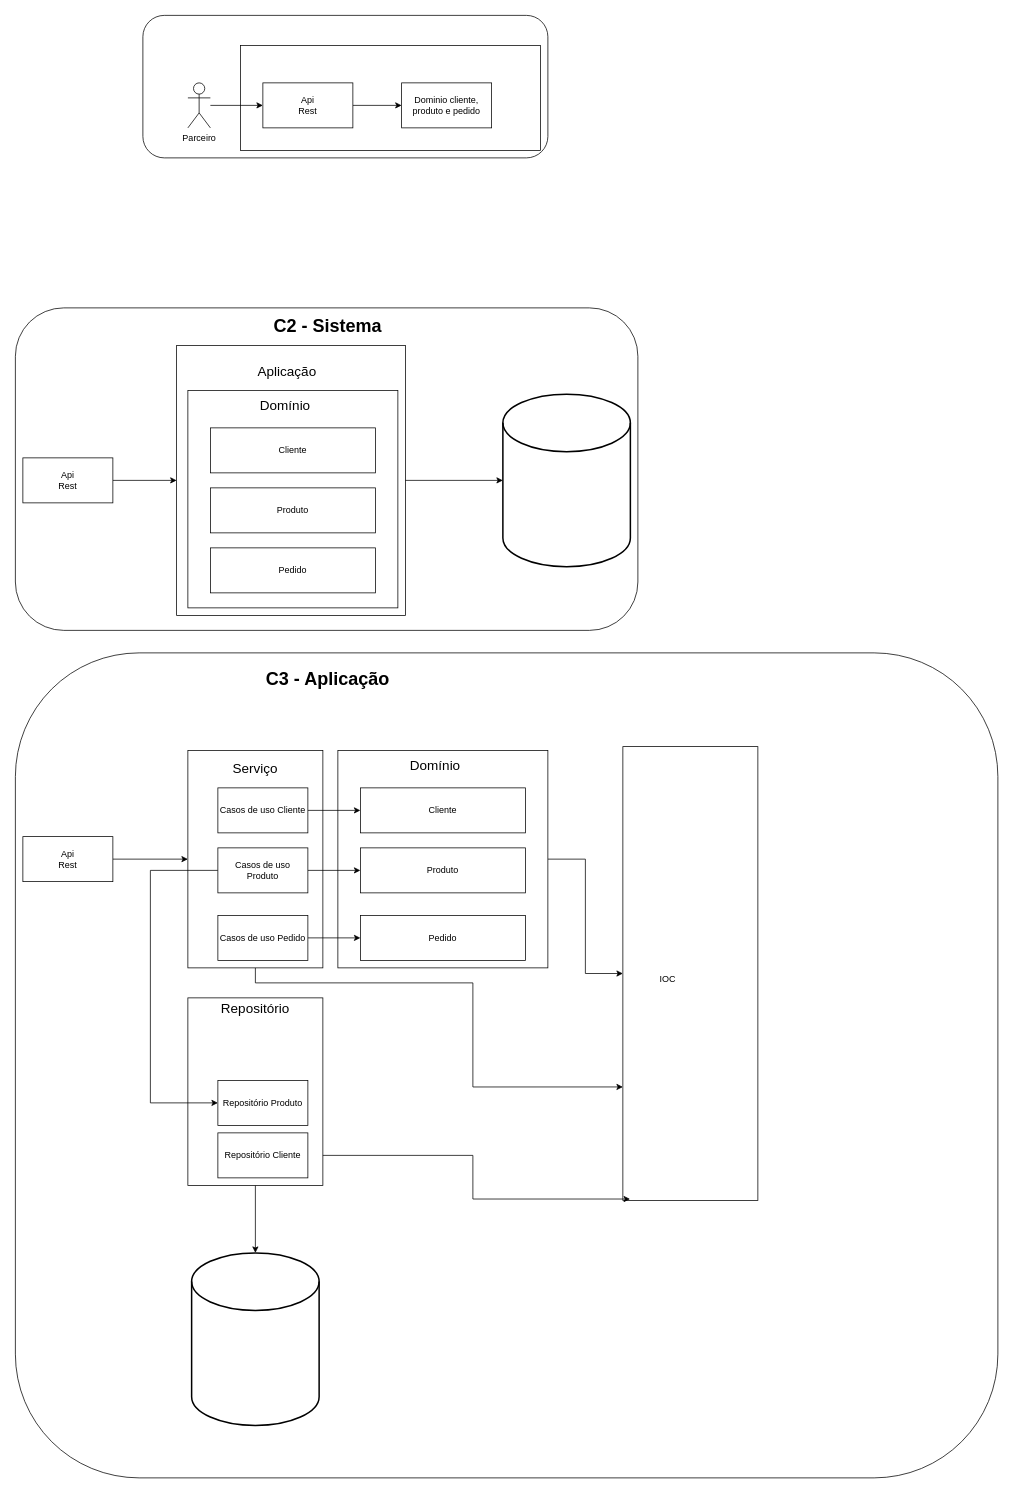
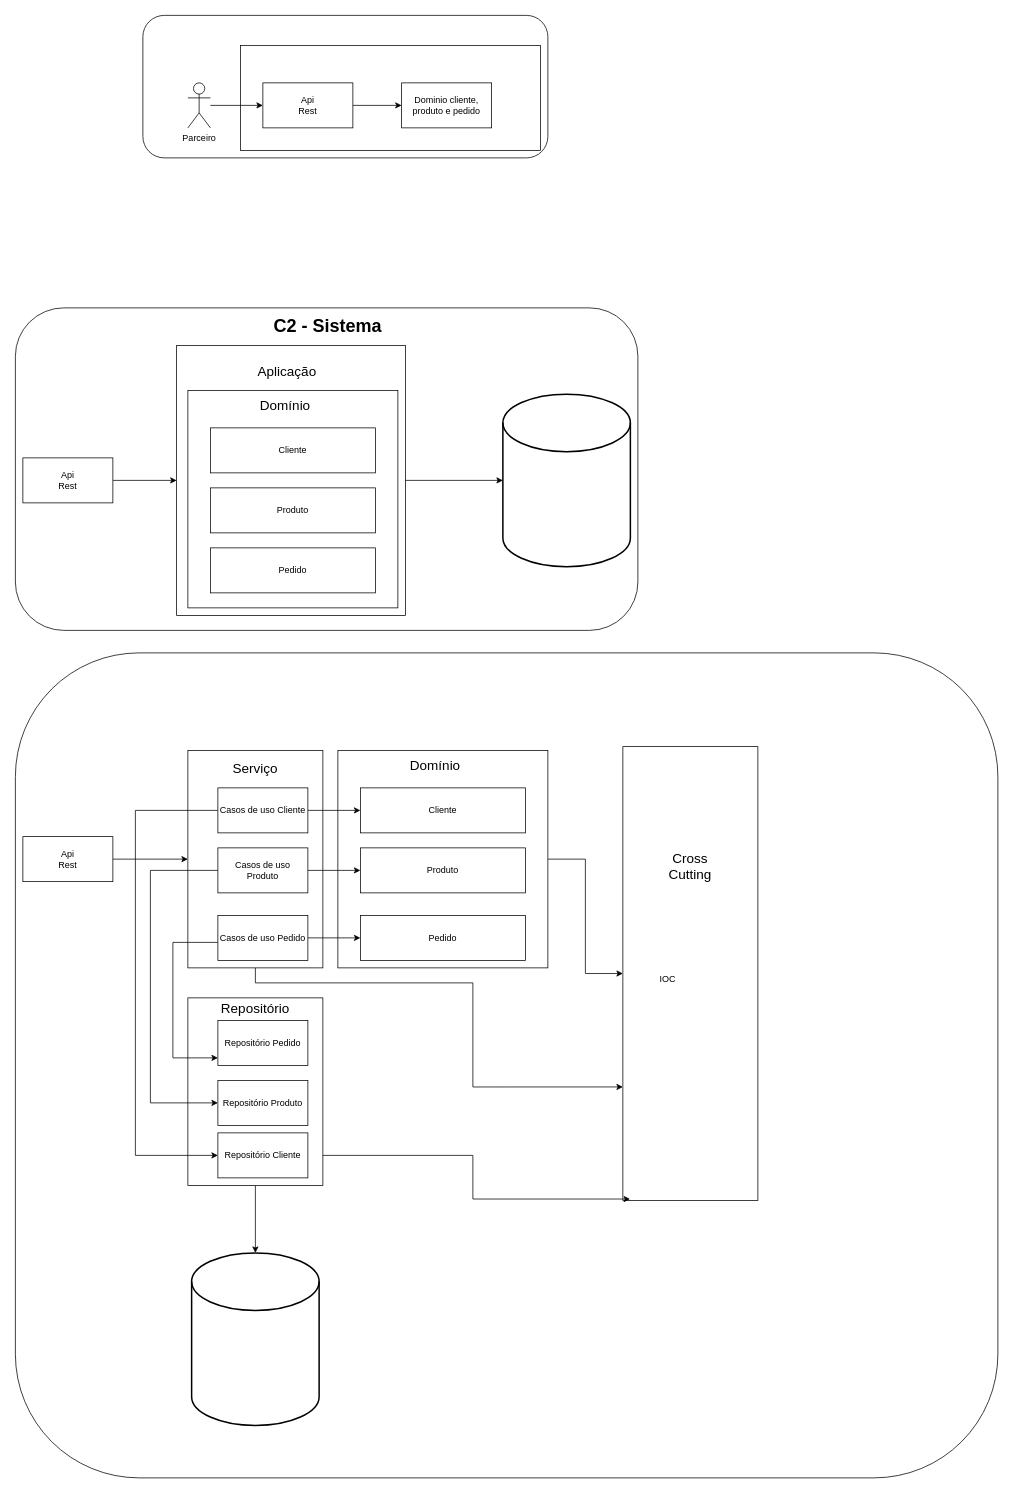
(330, 679) -> none
none -> (690, 867)
none -> (194, 942)
none -> (135, 980)
none -> (263, 1043)
